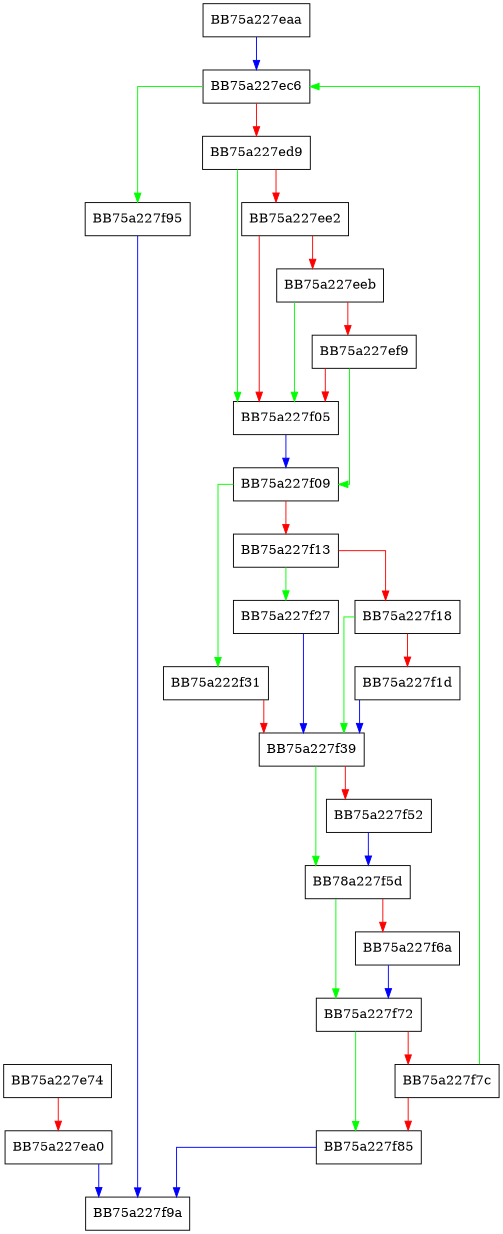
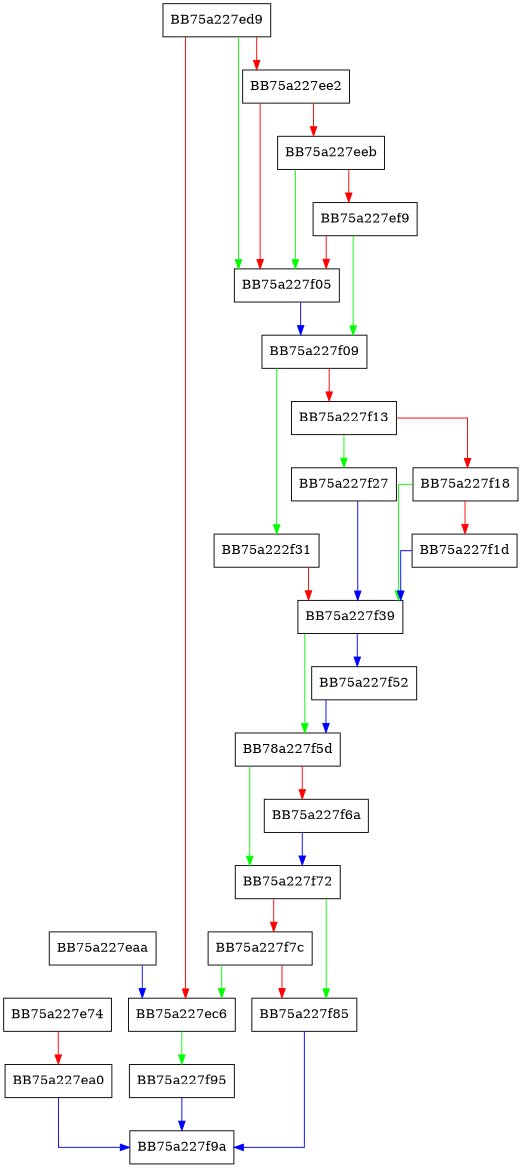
(256, 115) -> (186, 513)
(345, 778) -> (357, 645)
